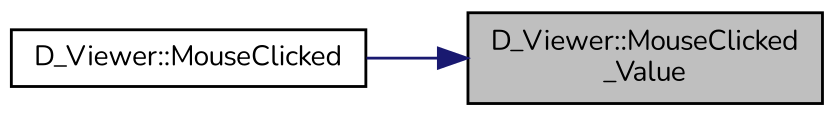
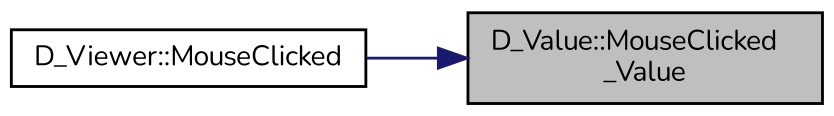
(645, 58) -> (645, 58)
